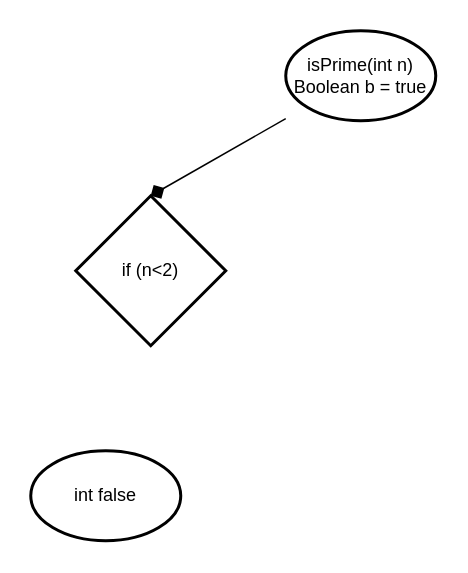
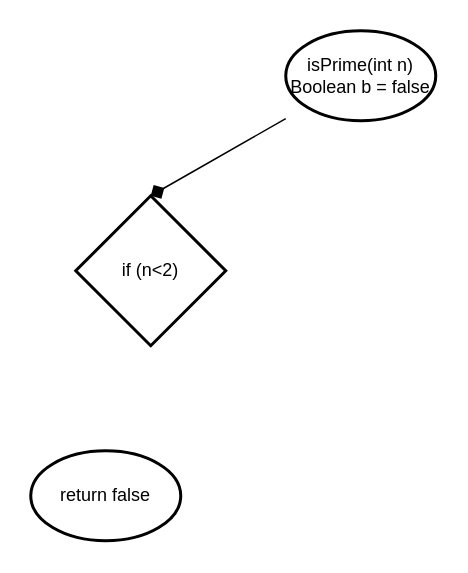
(361, 76) -> (361, 76)
(106, 496) -> (106, 496)
